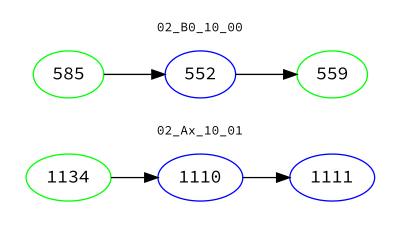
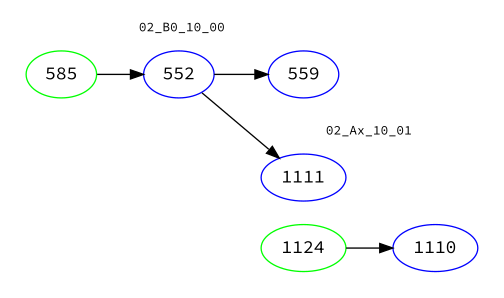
(332, 74) -> (304, 74)
(69, 178) -> (304, 248)
(260, 178) -> (235, 121)
